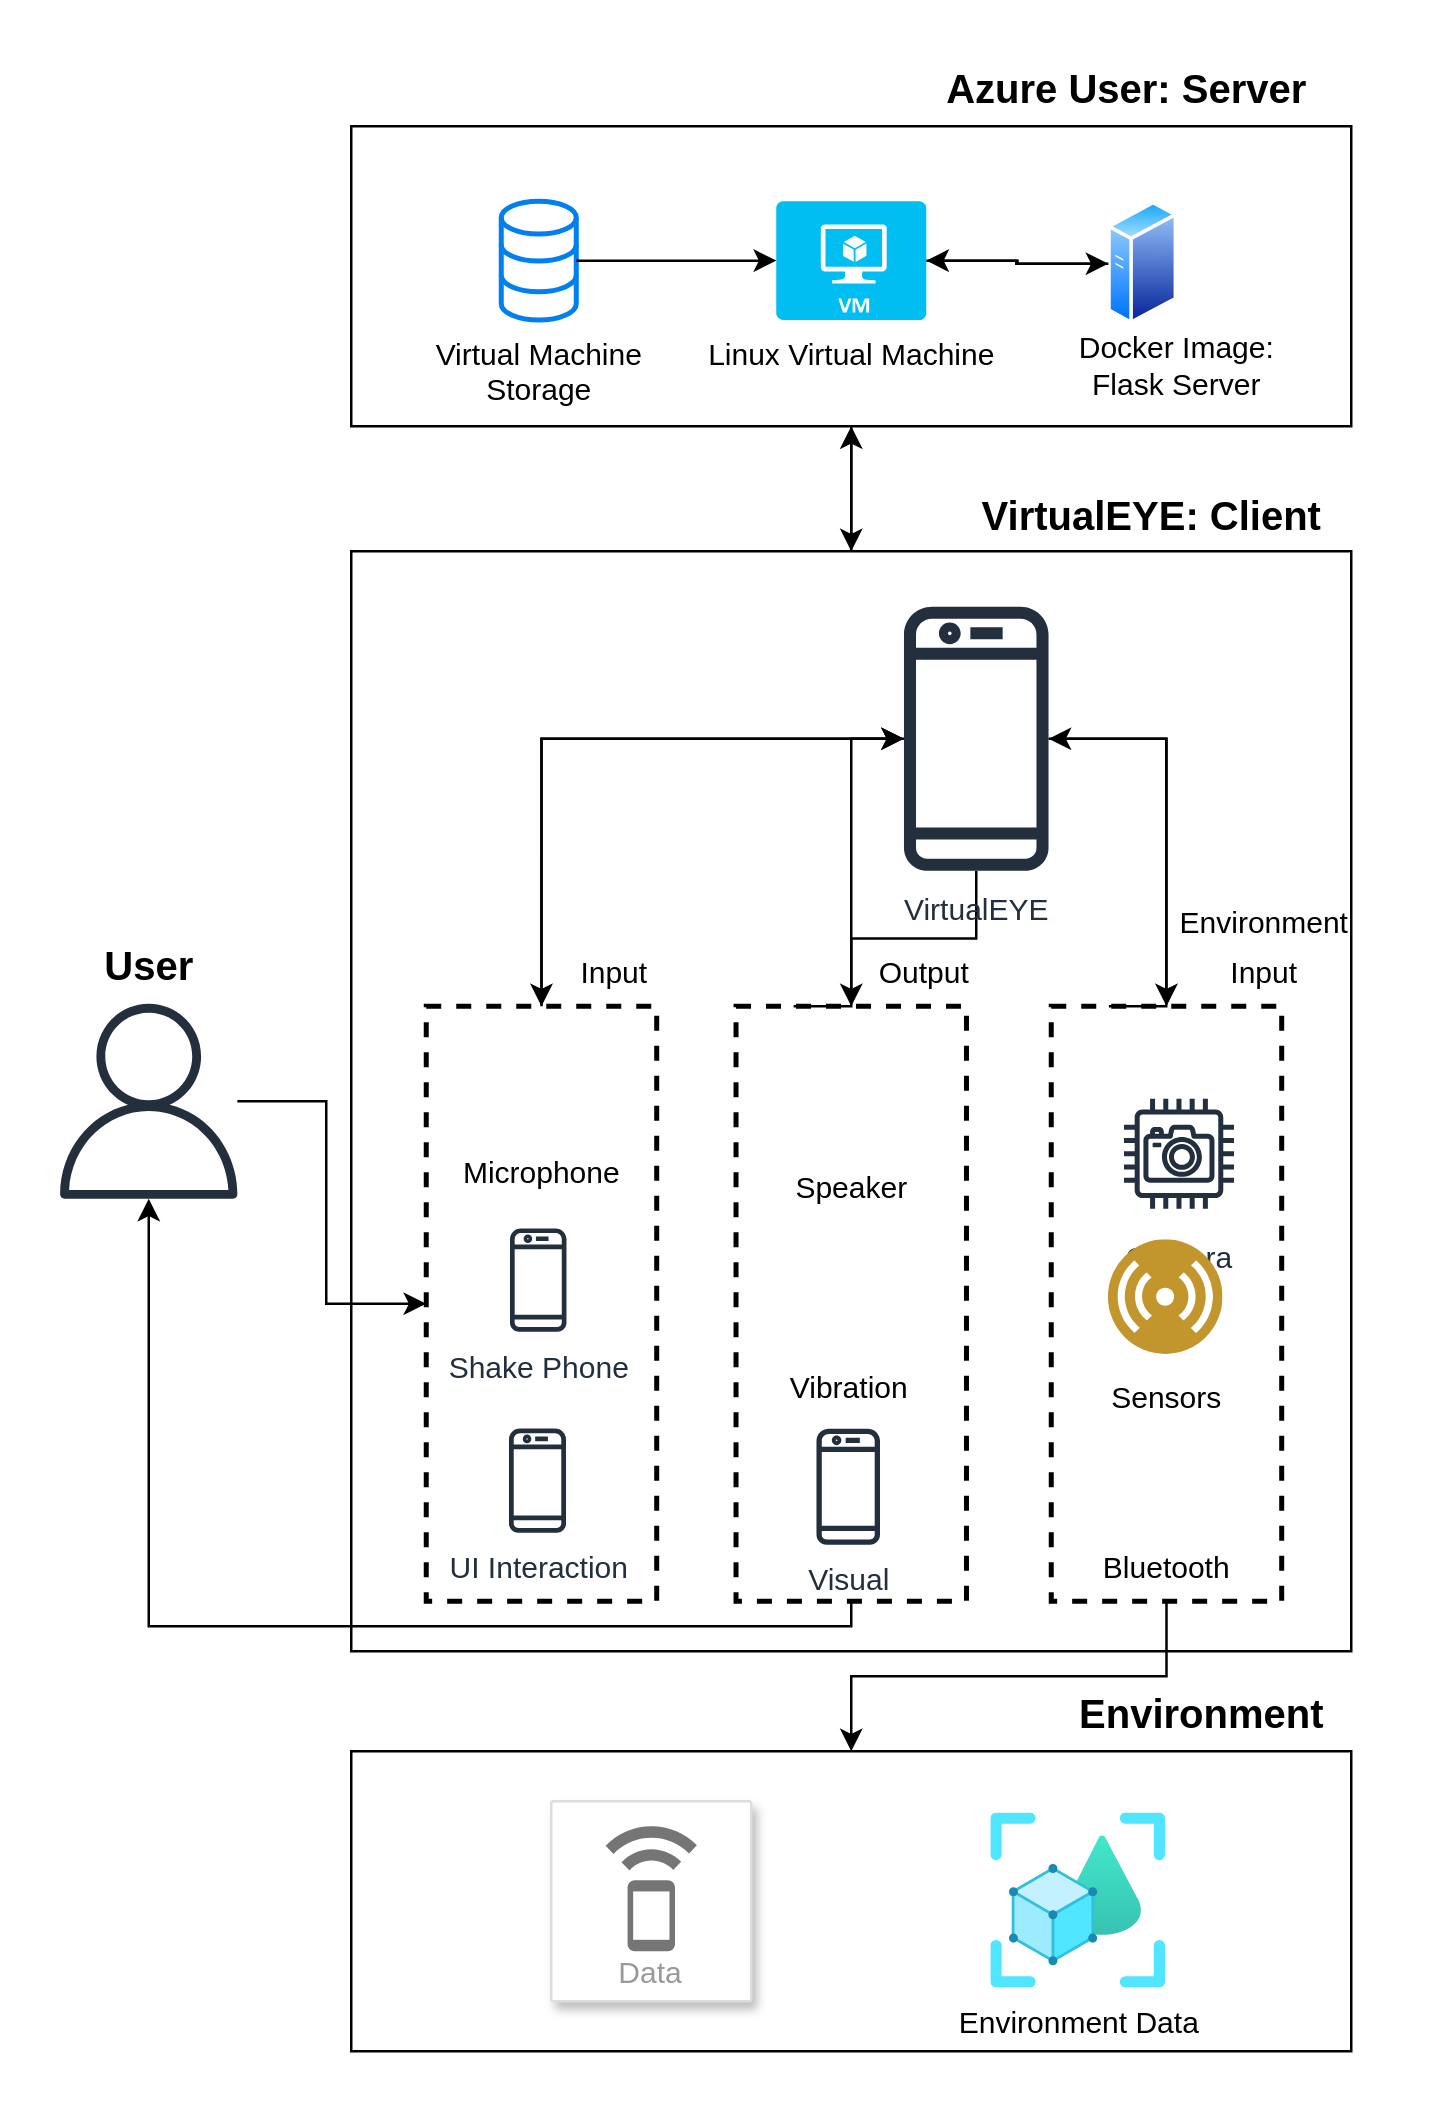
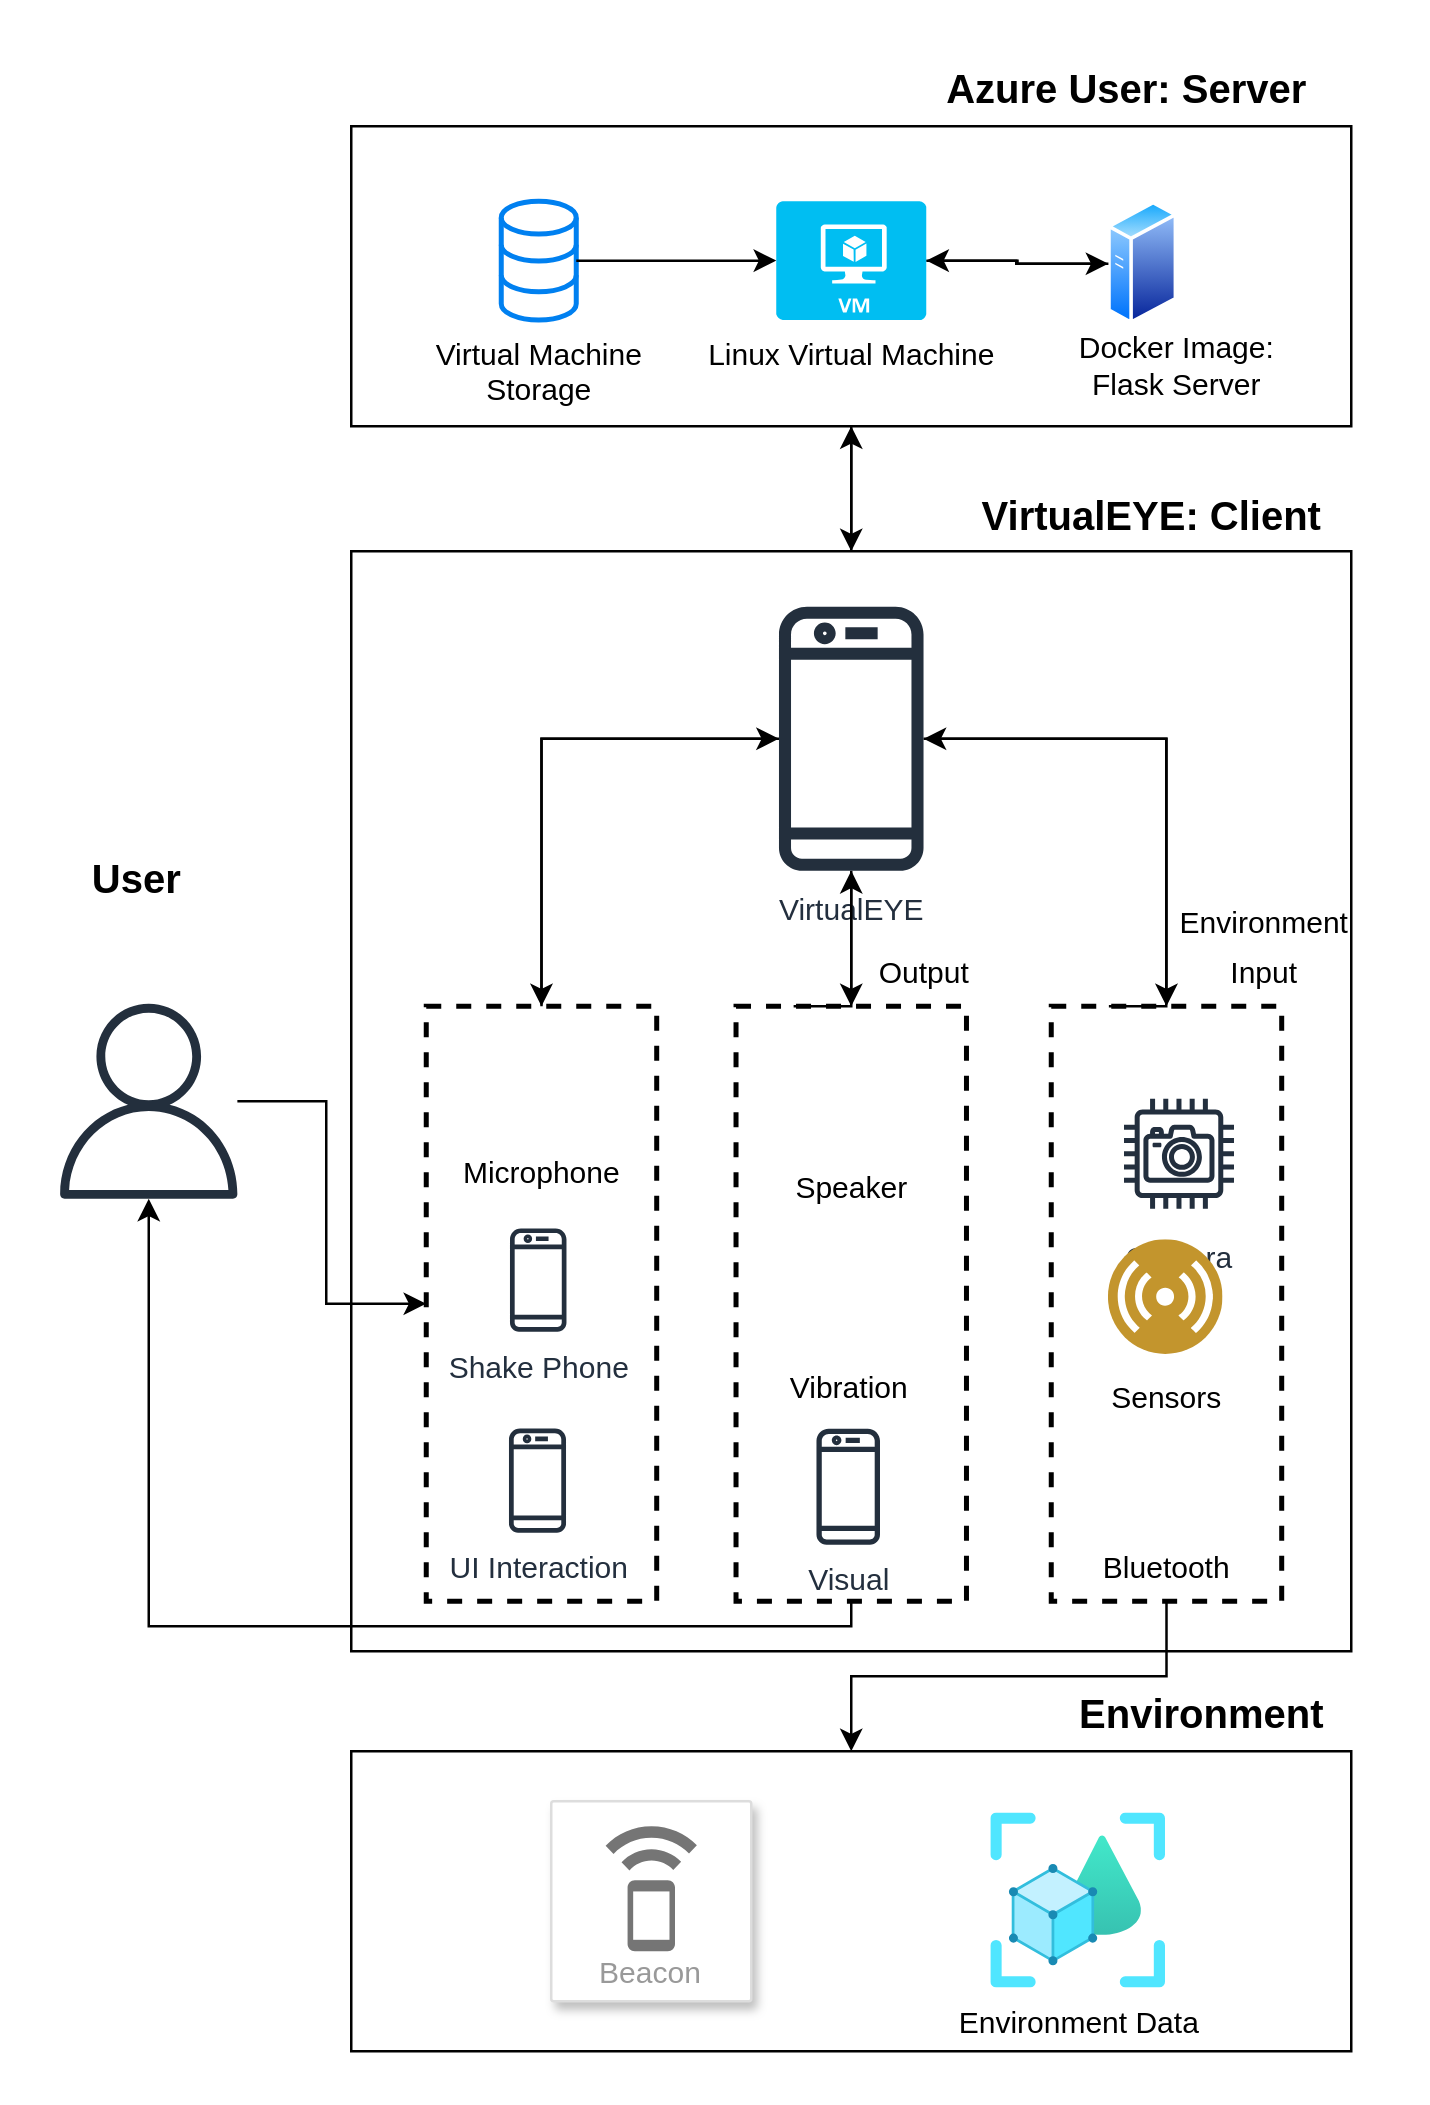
(976, 739) -> (851, 739)
(149, 966) -> (136, 879)
(614, 969) -> none
(651, 1971) -> (651, 1971)
